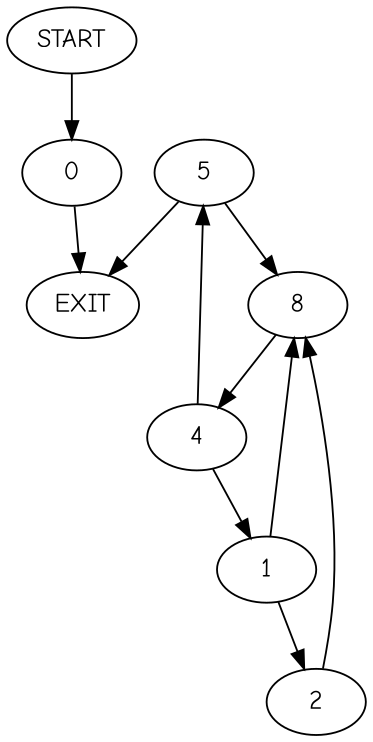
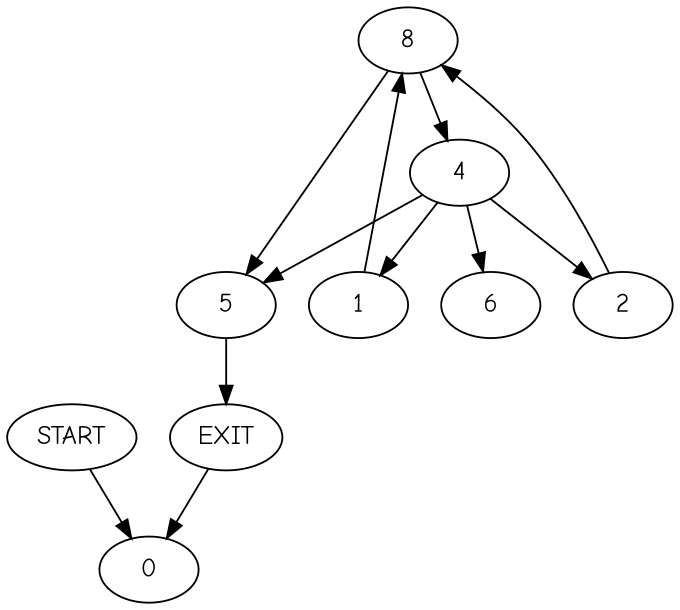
(77, 230) -> (192, 496)
(246, 231) -> (323, 165)
none -> (491, 305)
(288, 627) -> (534, 233)
